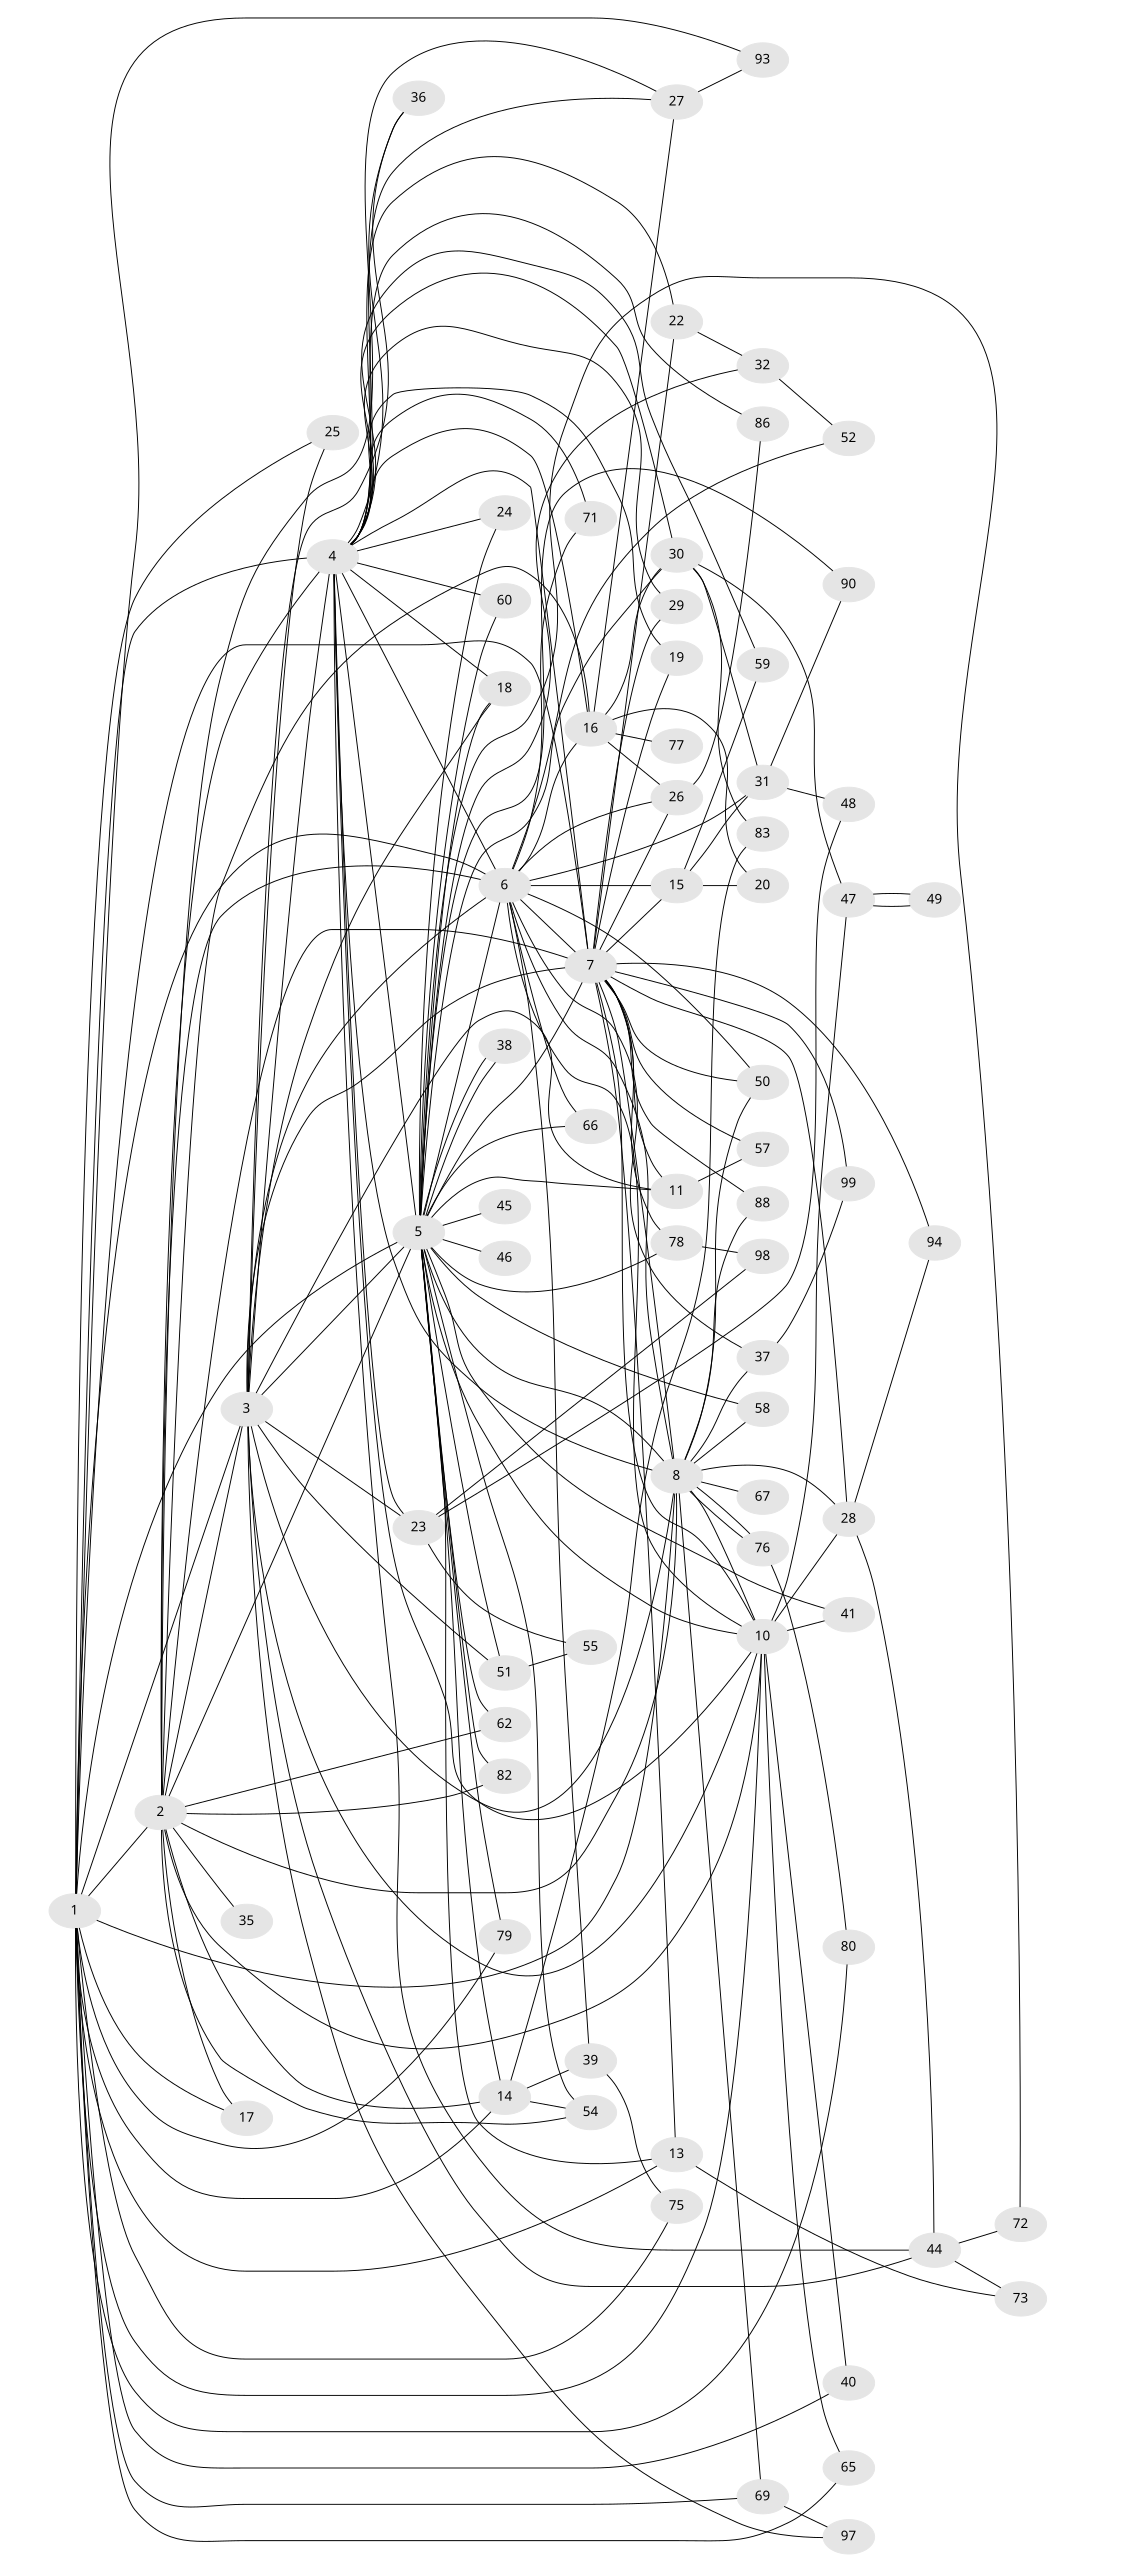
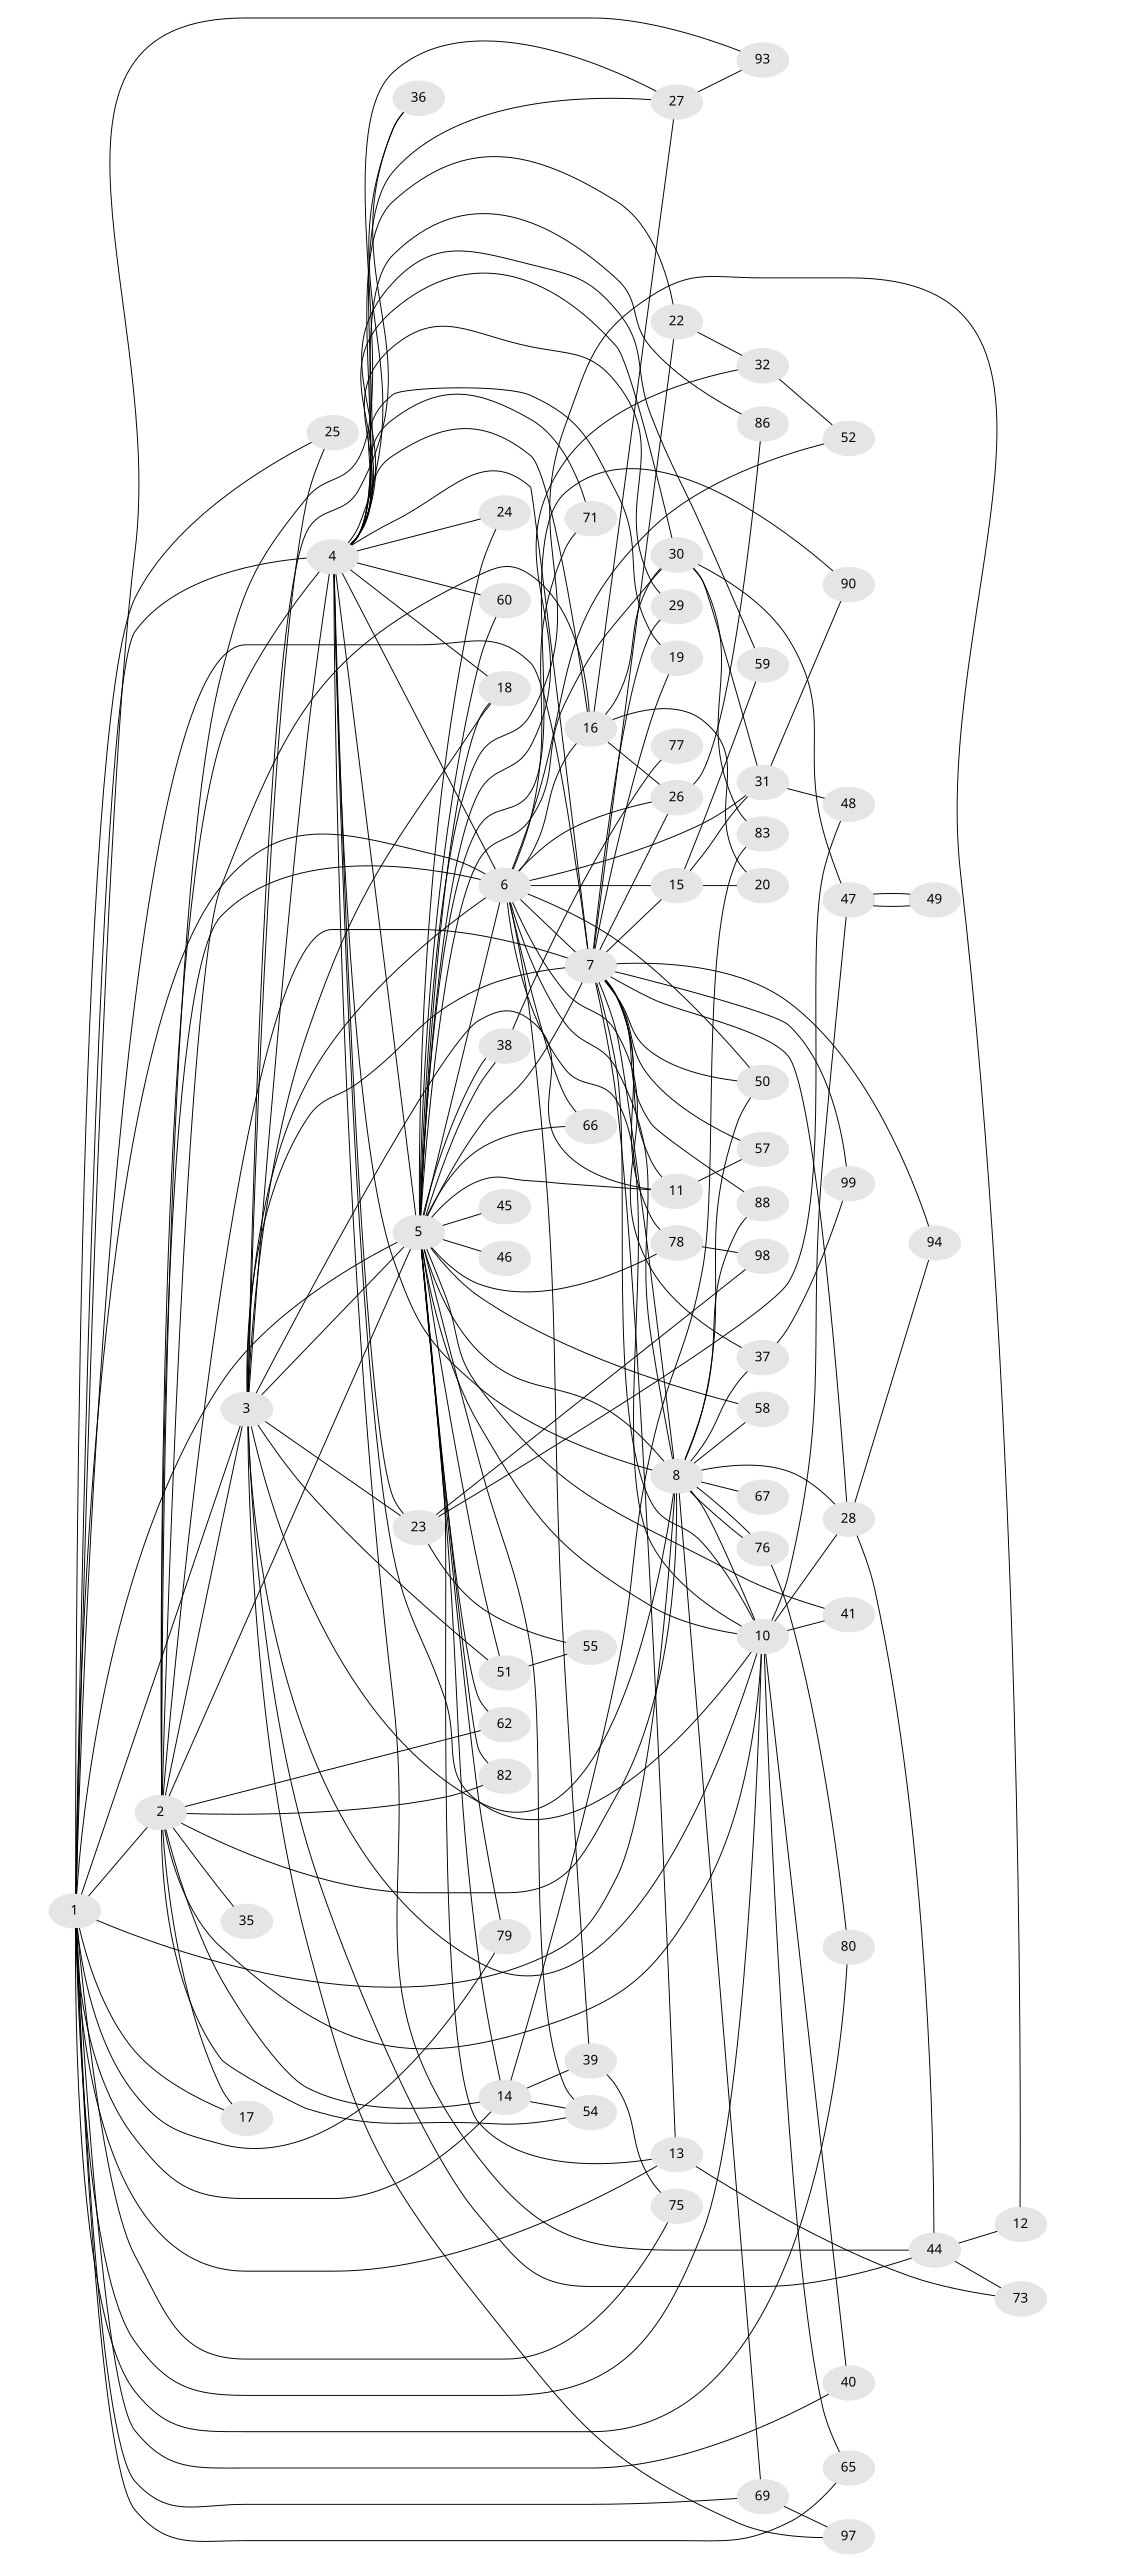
(634, 737) -> (572, 904)
(1021, 2224) -> (1021, 2224)
